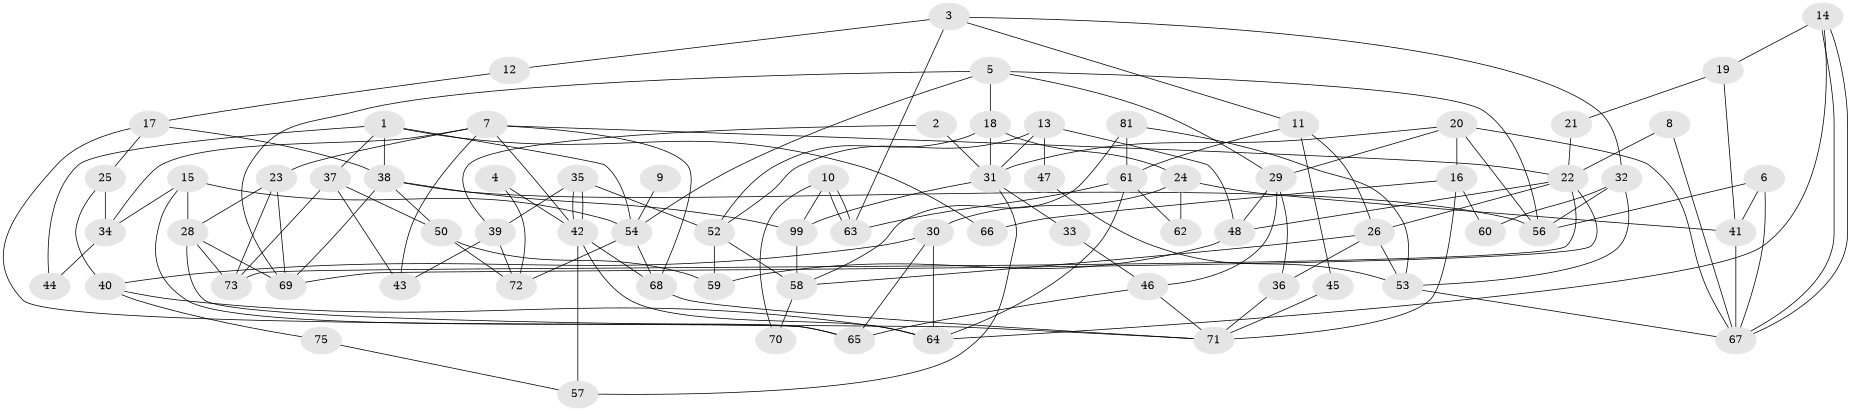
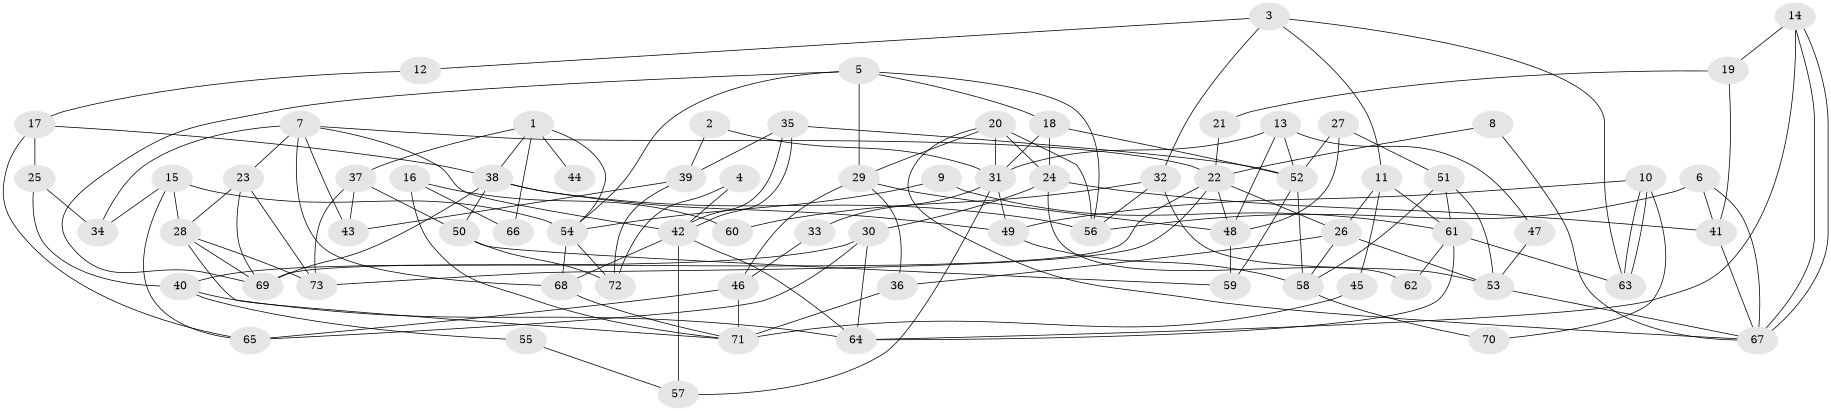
(1127, 124) -> (1444, 178)
none -> (1338, 124)
(1457, 152) -> (1027, 155)
none -> (1194, 214)
(797, 232) -> (1008, 232)
(78, 260) -> none
(321, 340) -> (526, 340)
